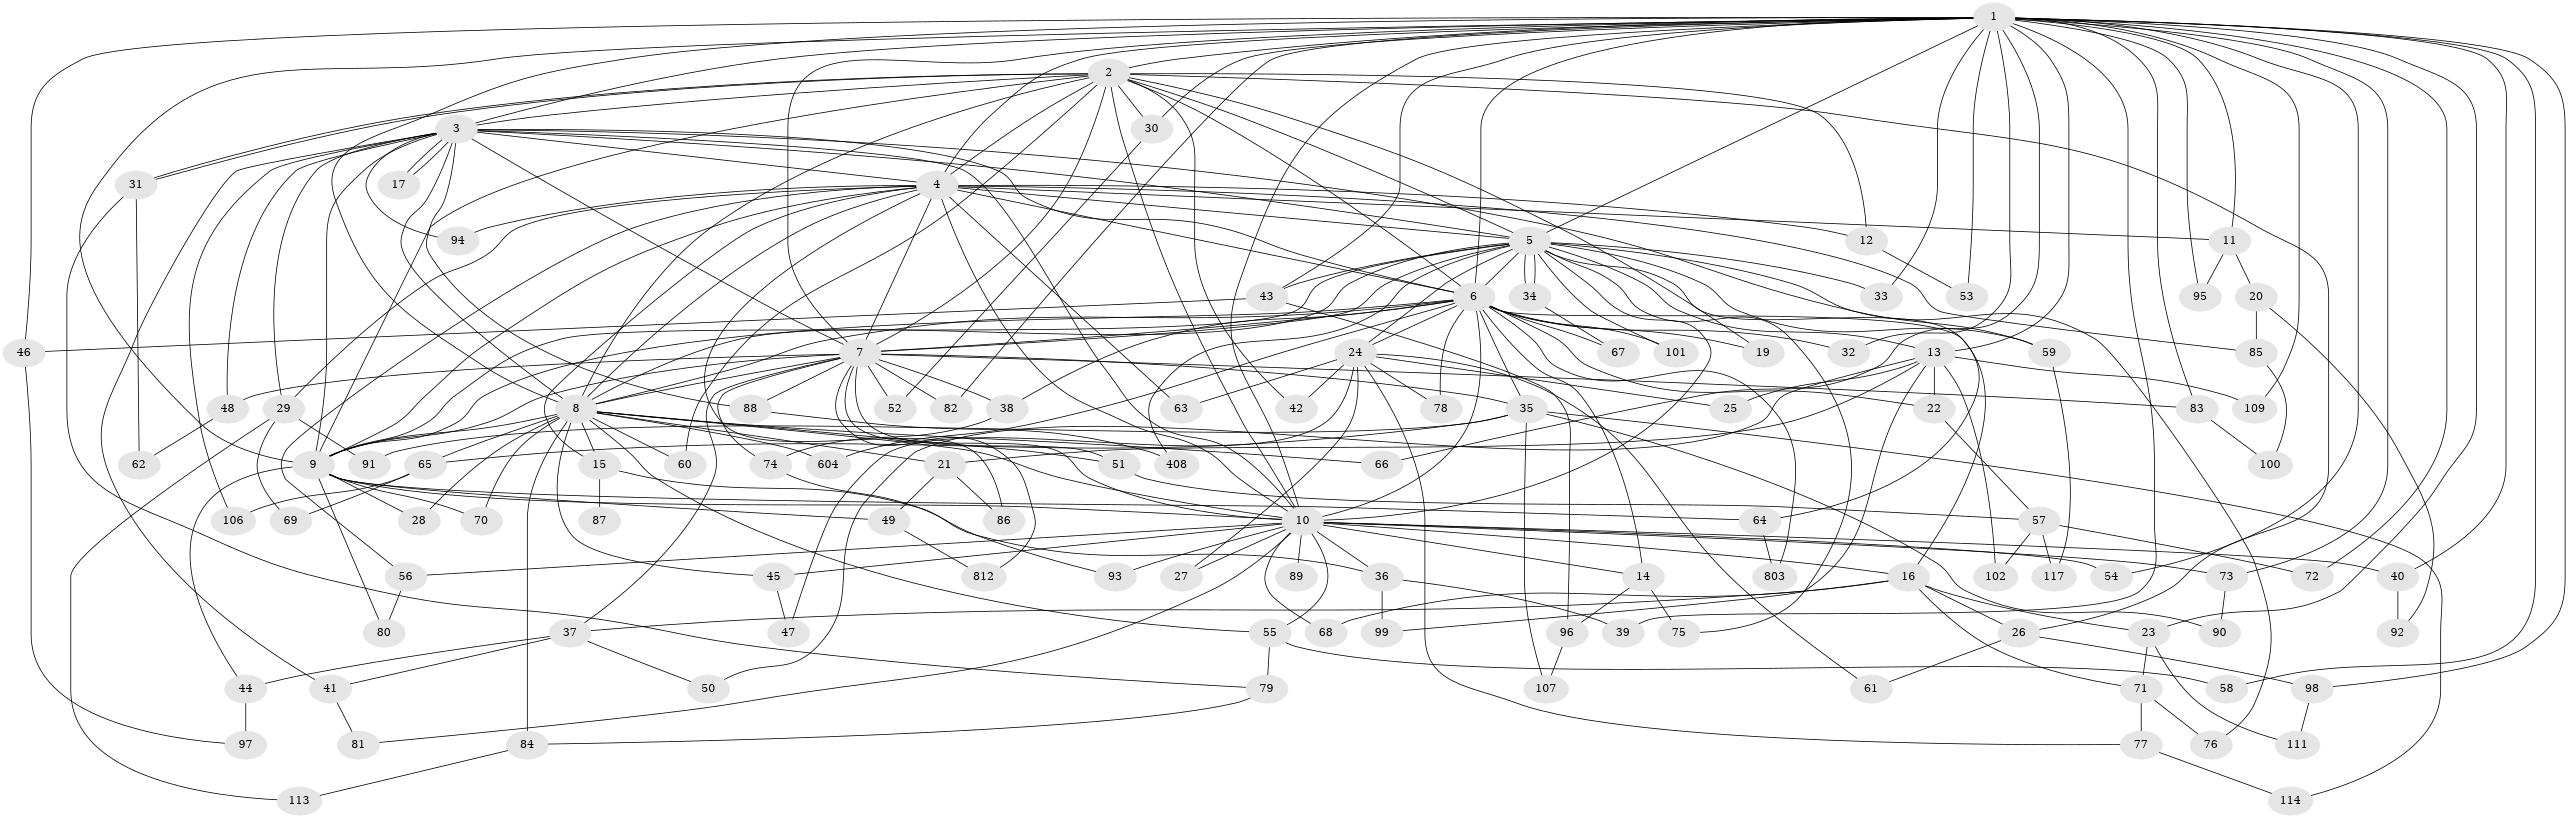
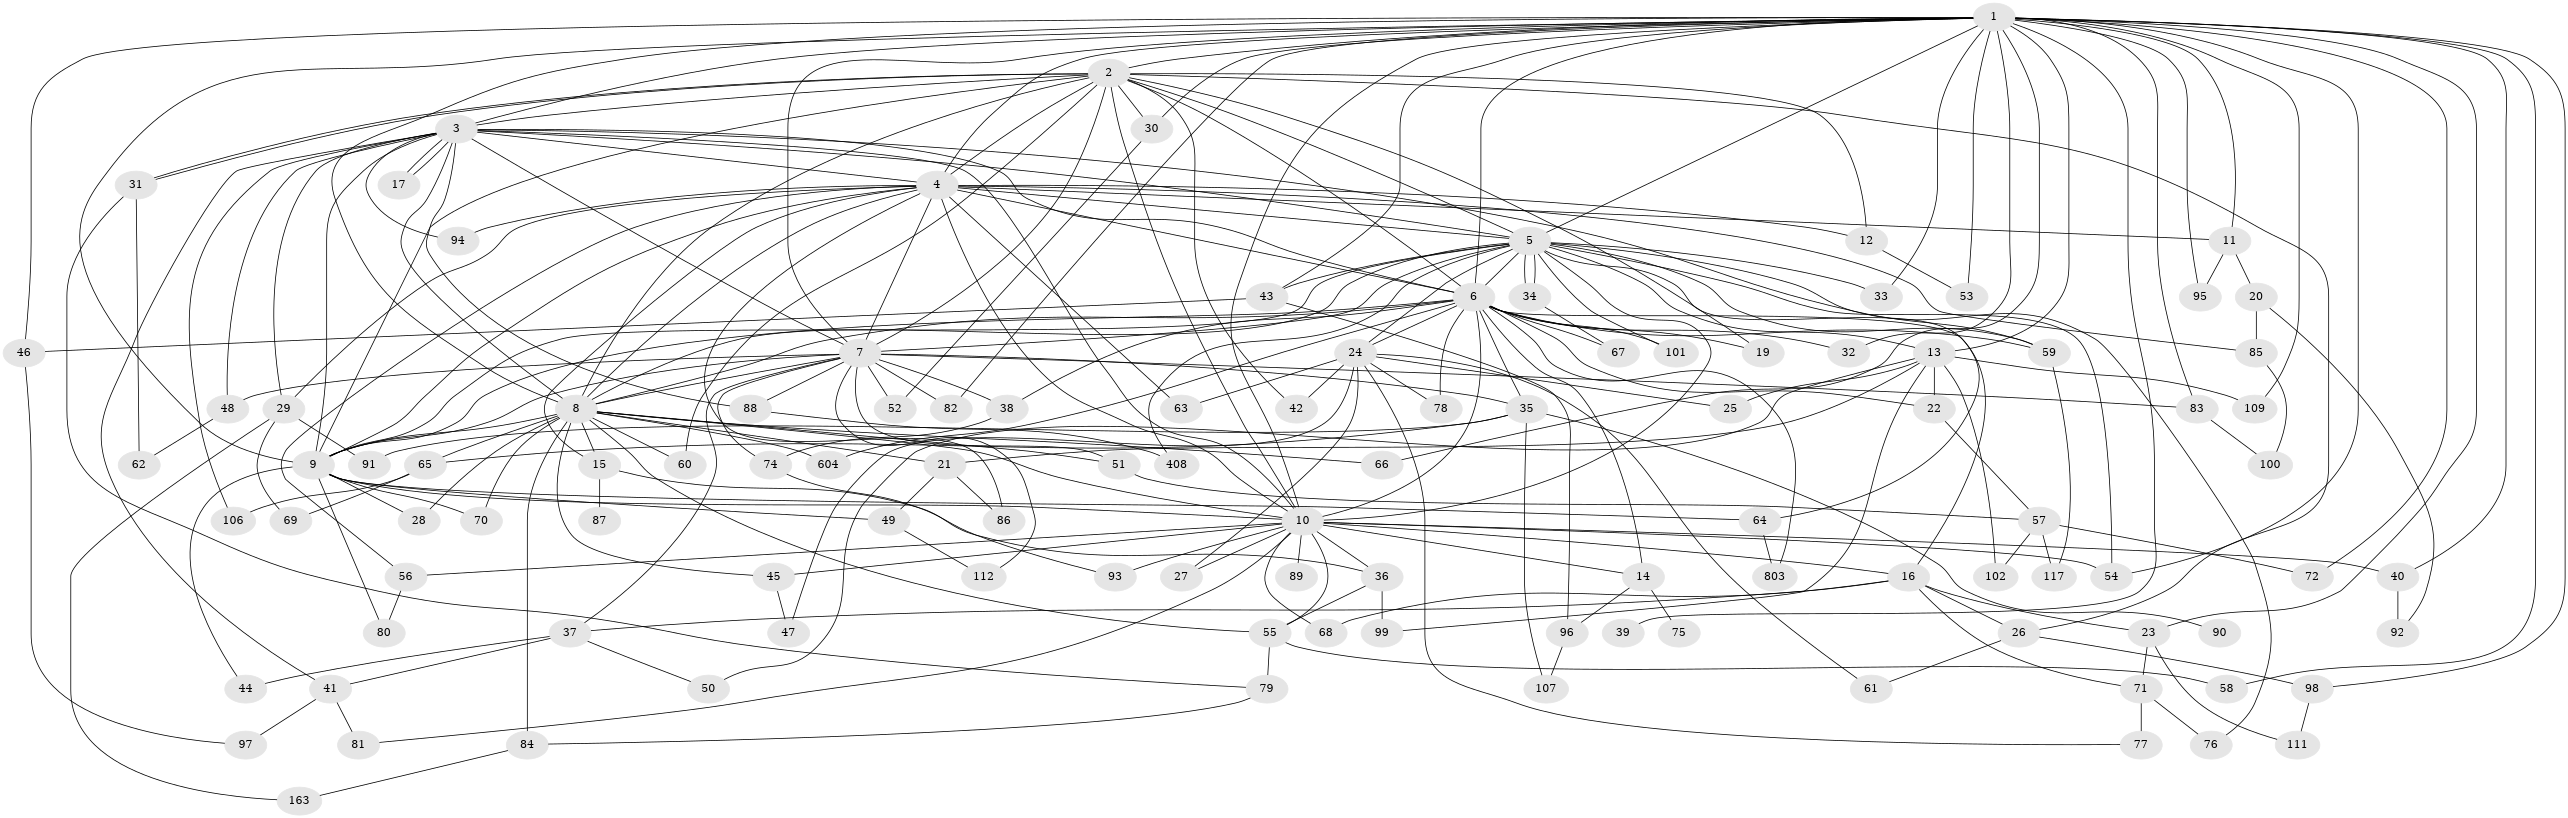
(1168, 331) -> (1759, 333)
(1819, 374) -> (1927, 315)
(1076, 466) -> none
(984, 577) -> (984, 577)
(2227, 577) -> none
(1475, 591) -> (1326, 605)
(246, 717) -> (288, 717)
(299, 801) -> (299, 801)
(2291, 801) -> none
